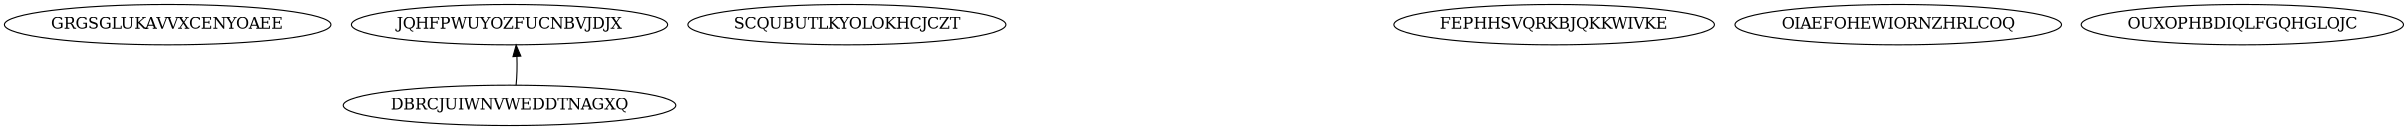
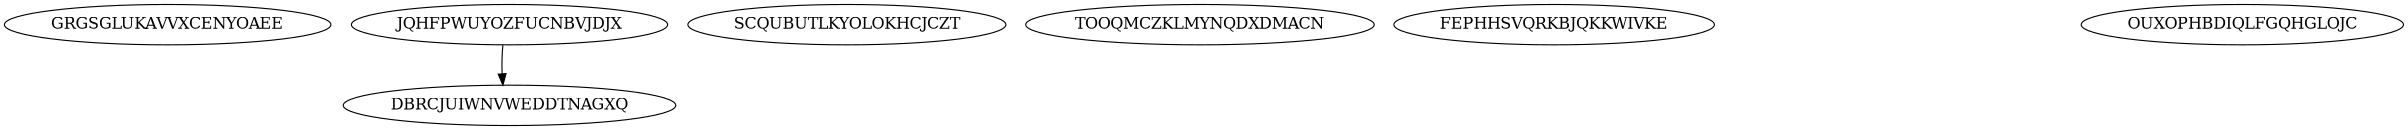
none -> (1200, 25)
(1898, 25) -> none
(517, 71) -> (502, 59)
